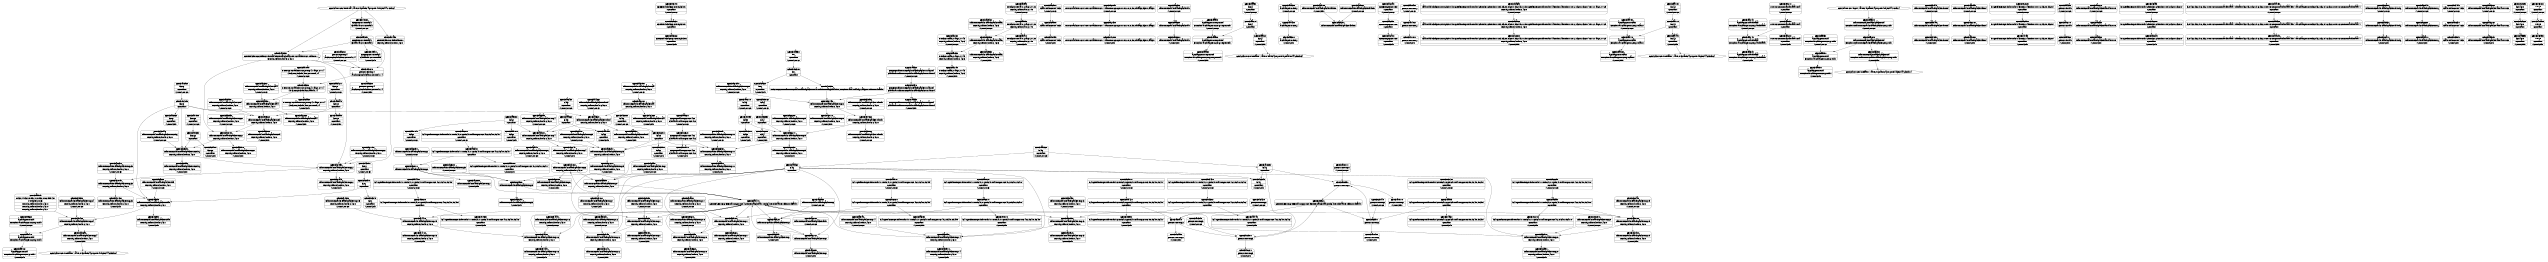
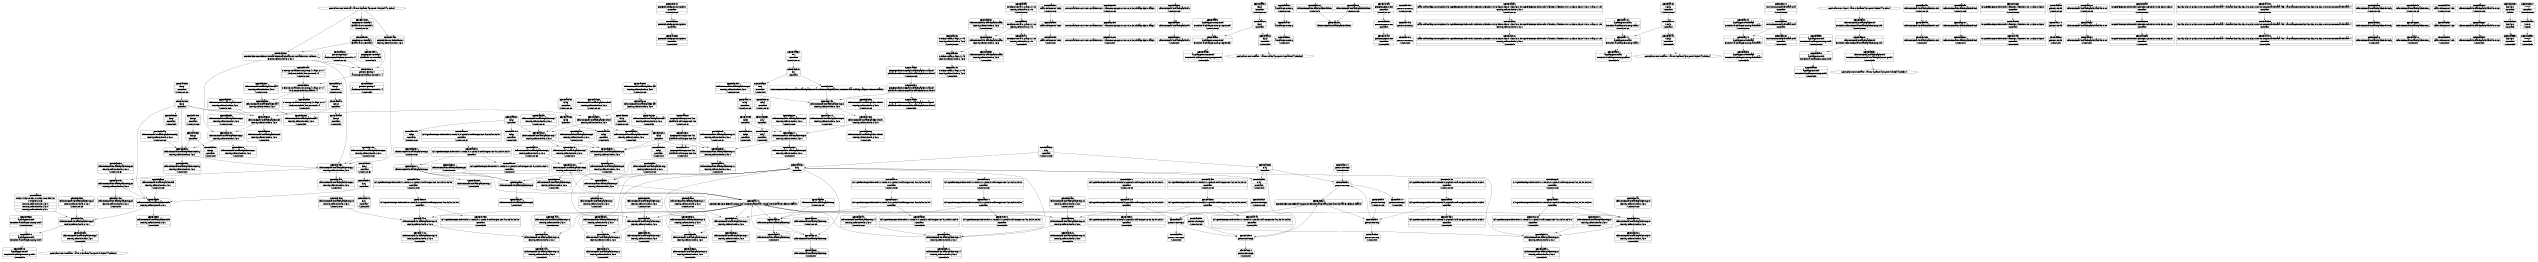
(2520, 13) -> (2510, 13)
(2538, 27) -> (2527, 27)
(671, 39) -> (672, 39)
(594, 103) -> (594, 103)
(866, 140) -> (866, 140)
(811, 221) -> (811, 221)
